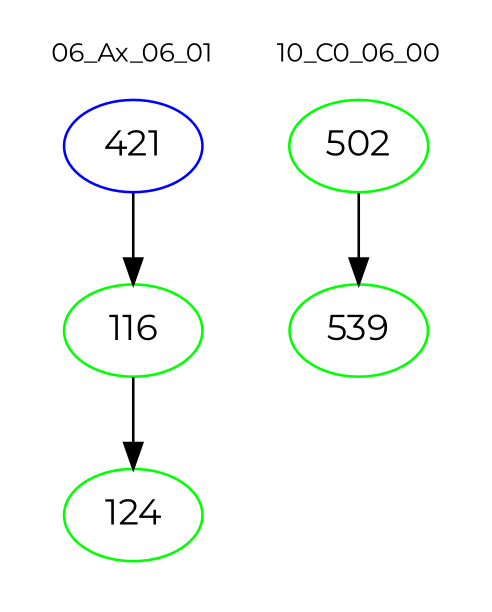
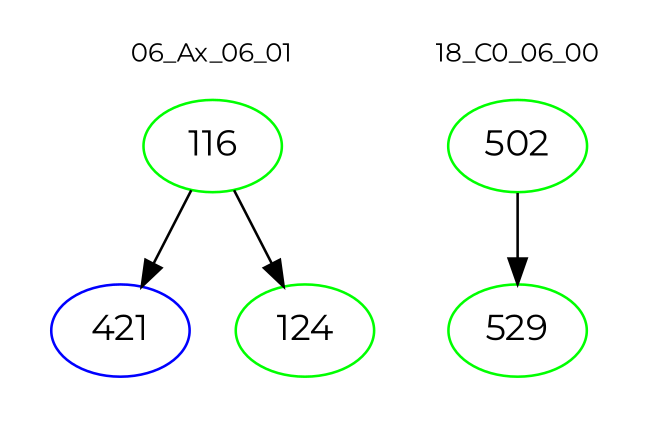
(359, 55) -> (518, 55)
(133, 226) -> (172, 227)
(359, 331) -> (518, 331)
